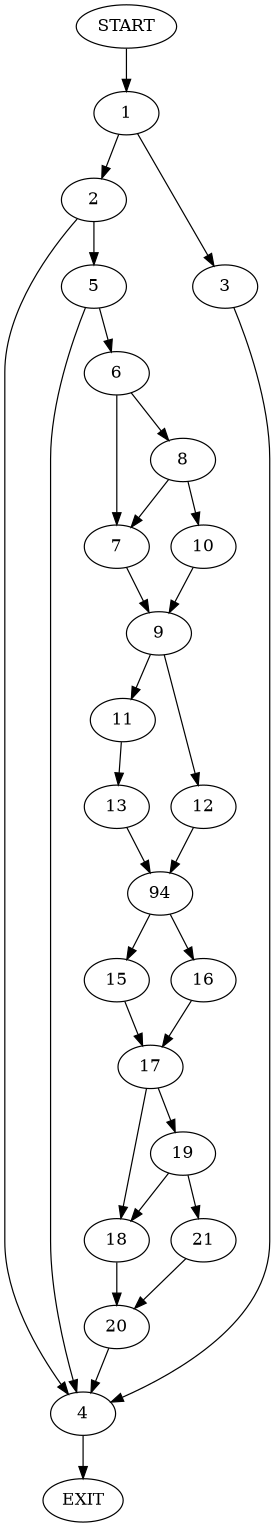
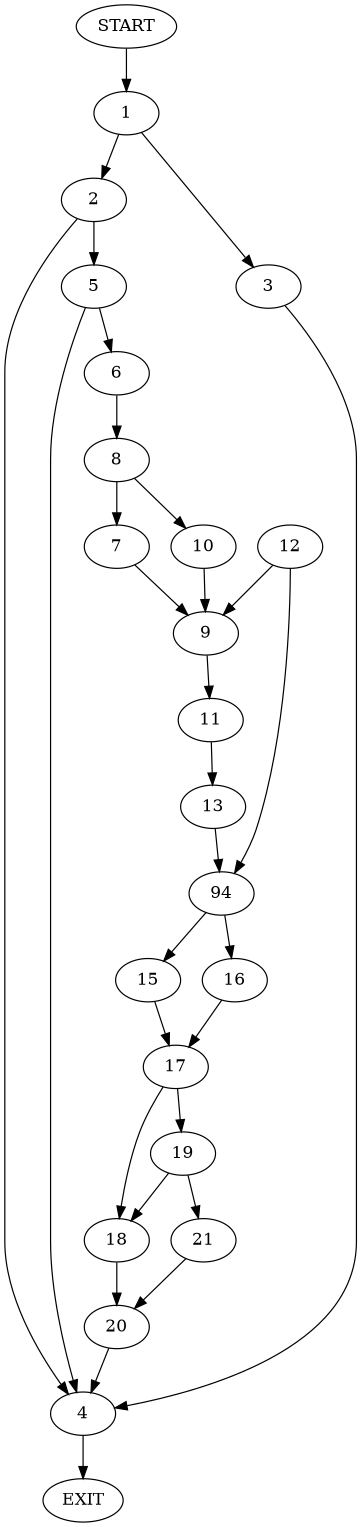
(117, 454) -> none
(180, 714) -> (252, 586)
